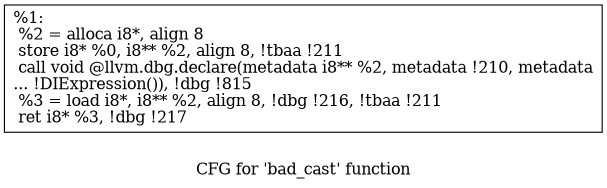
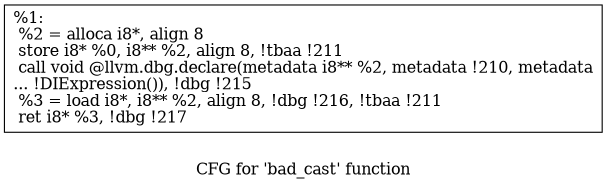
(133, 85) -> (133, 85)
